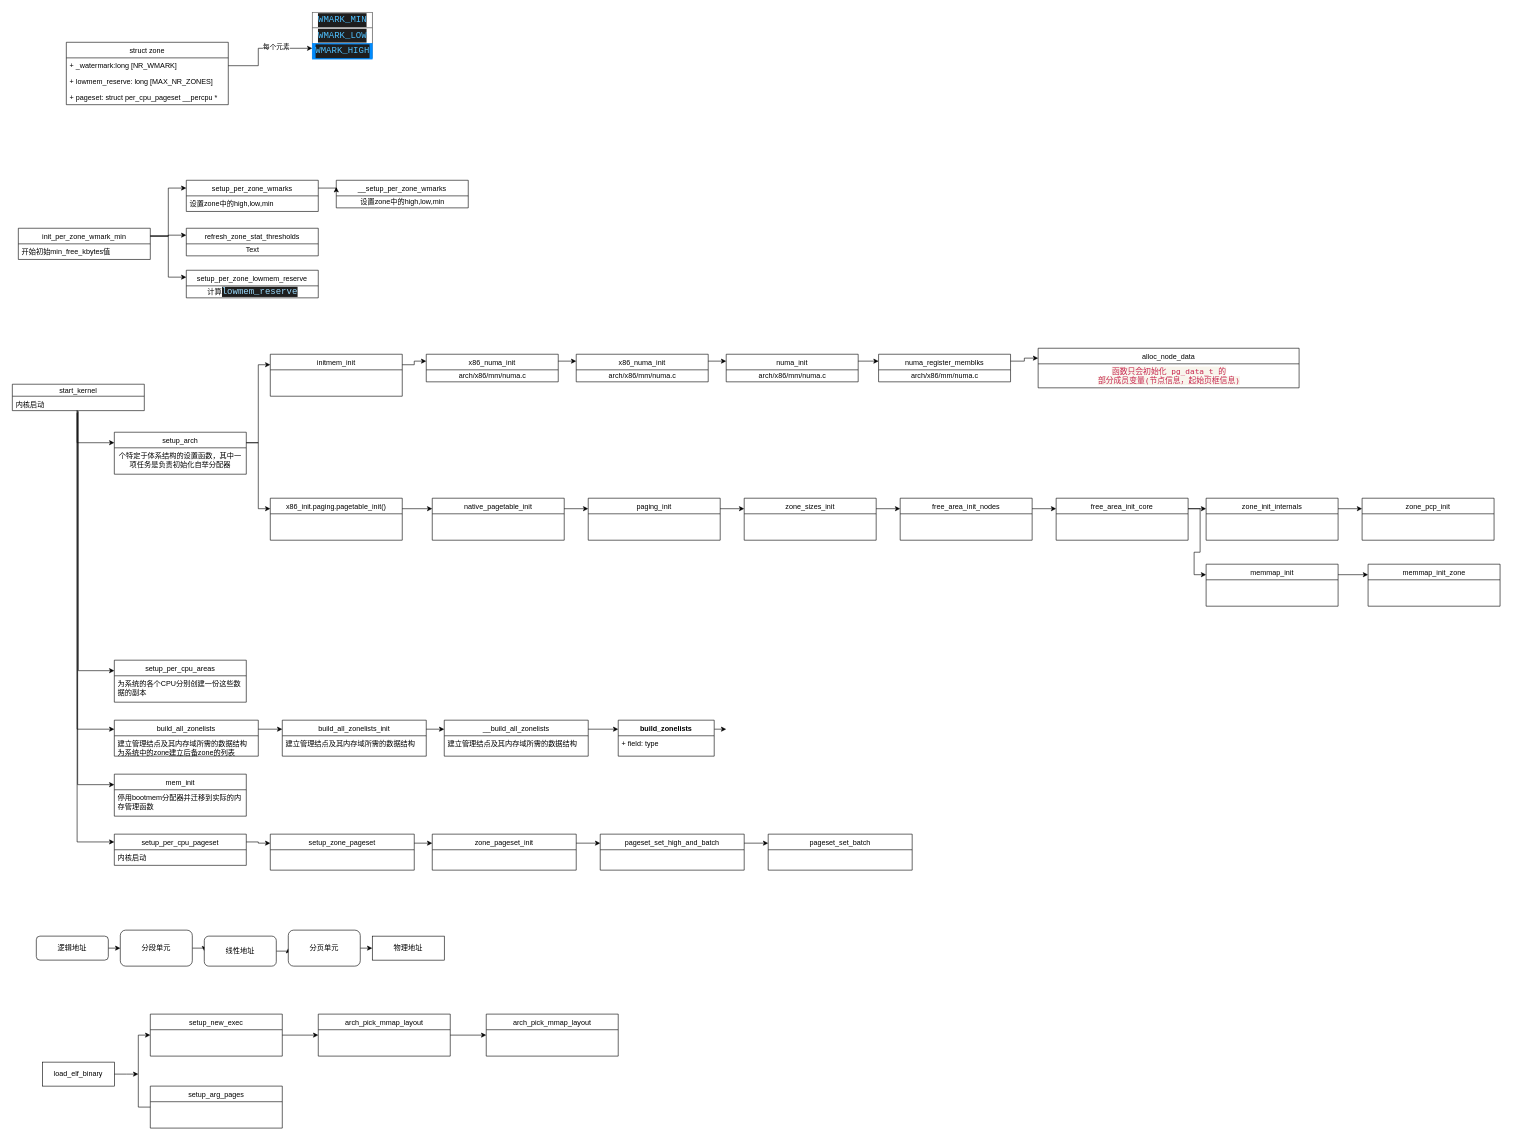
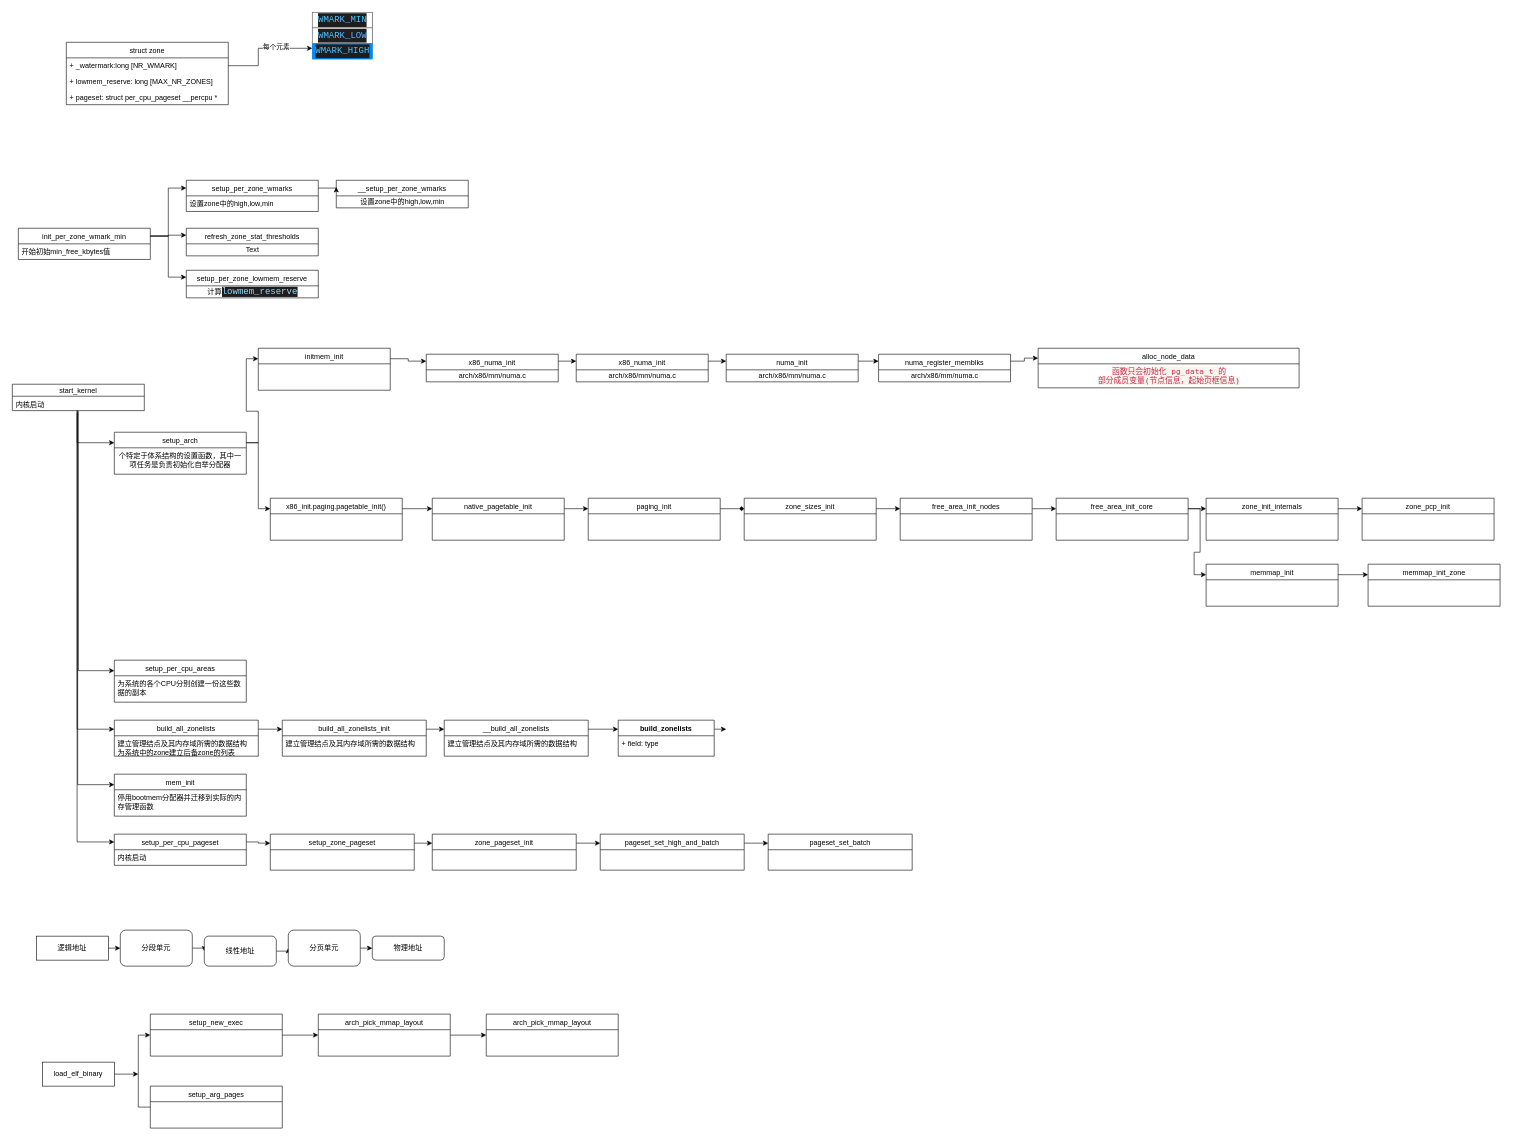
(336, 375) -> (324, 369)
(738, 509) -> (738, 509)
(72, 948) -> (72, 948)
(408, 948) -> (408, 948)
